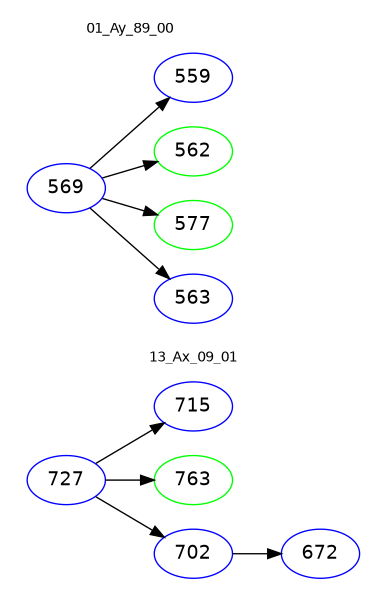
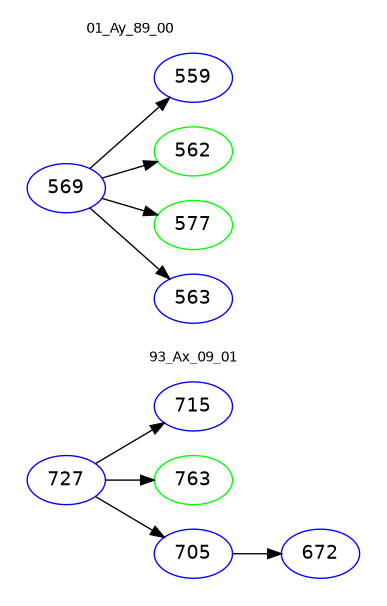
(193, 358) -> (193, 358)
(193, 554) -> (193, 554)
